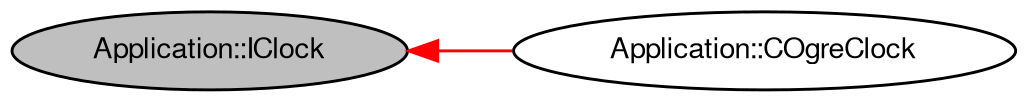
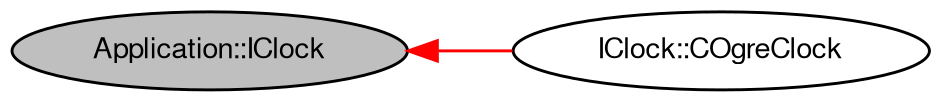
(765, 51) -> (721, 51)
